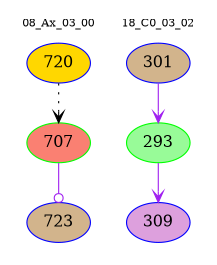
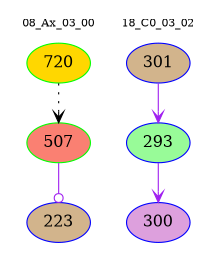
(59, 63) -> (59, 63)
(59, 143) -> (59, 143)
(158, 143) -> (158, 143)
(59, 222) -> (59, 222)
(158, 222) -> (158, 222)
